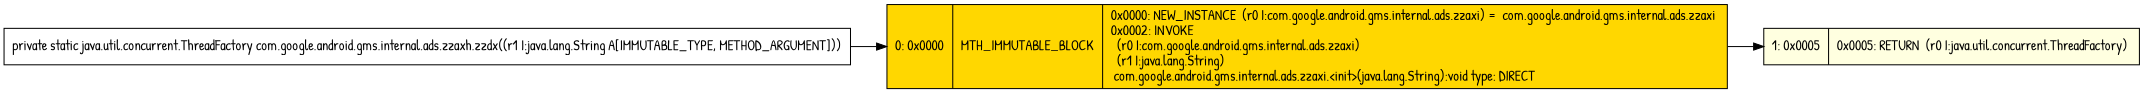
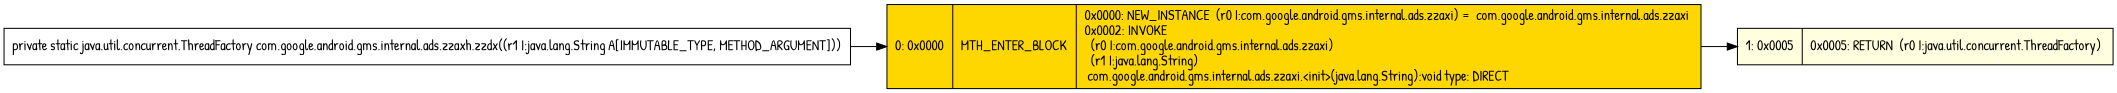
(1028, 46) -> (1015, 46)
